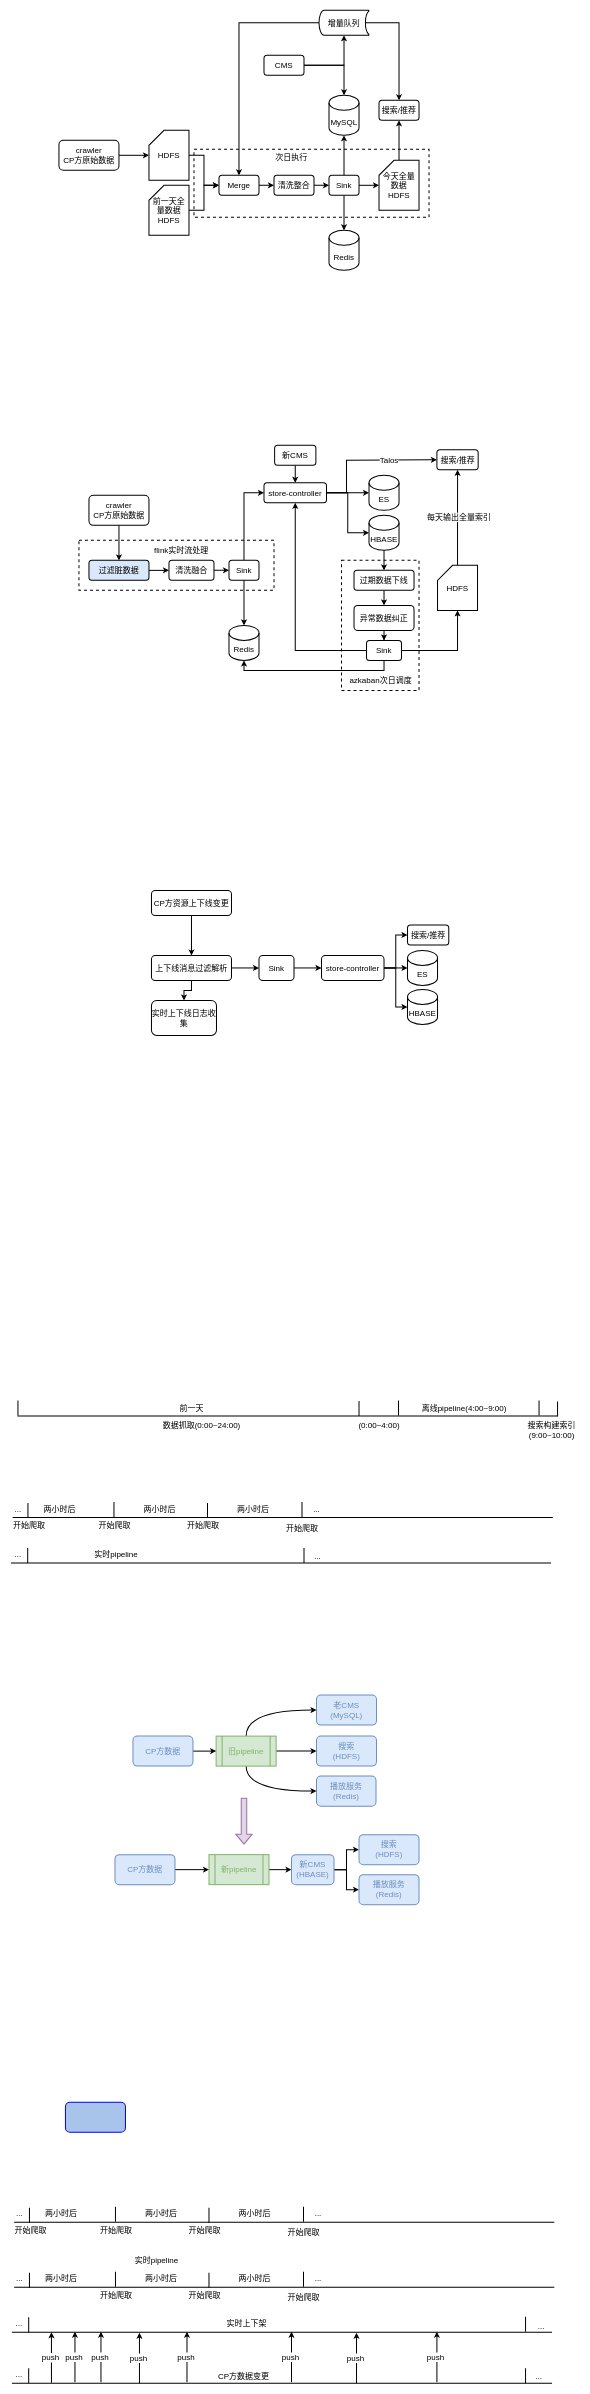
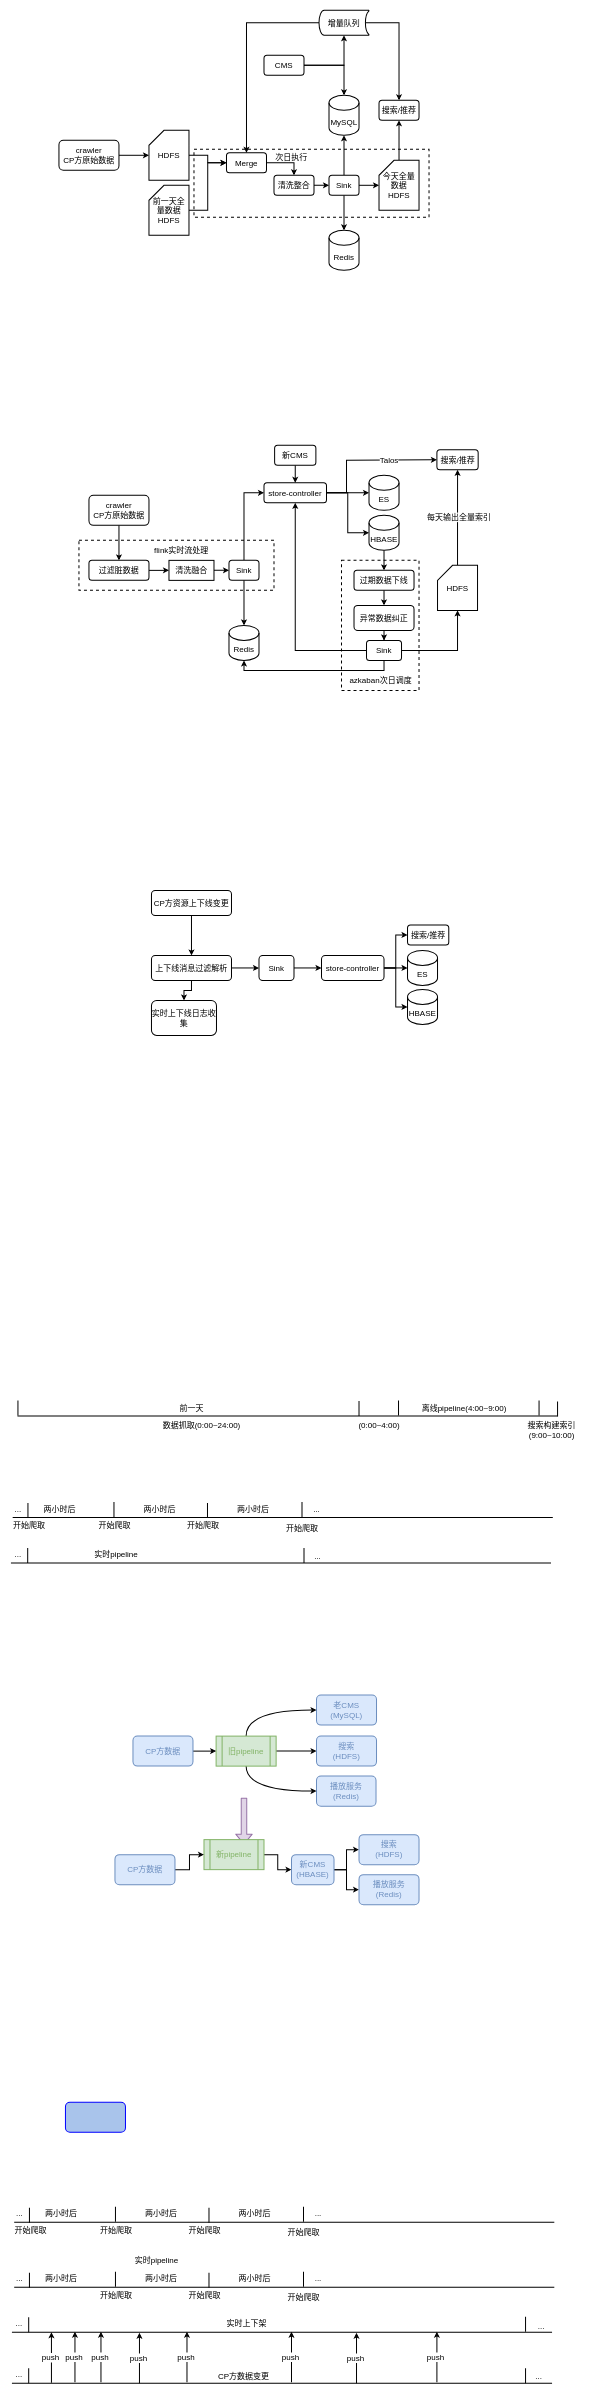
(239, 185) -> (246, 163)
(119, 570) -> (119, 570)
(191, 570) -> (191, 570)
(239, 1869) -> (234, 1854)
